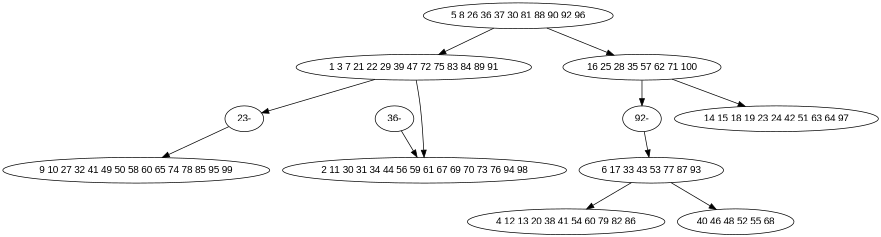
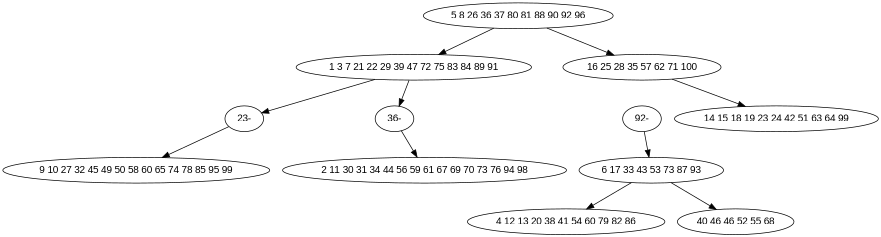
(518, 16) -> (518, 16)
(642, 89) -> none
(421, 115) -> (405, 90)
(776, 119) -> (776, 119)
(136, 170) -> (136, 170)
(651, 170) -> (651, 170)
(736, 222) -> (736, 222)
